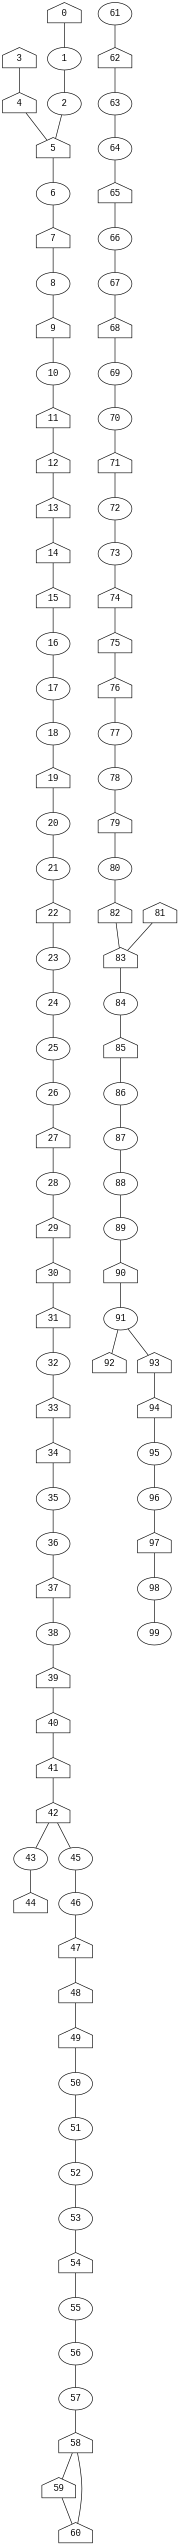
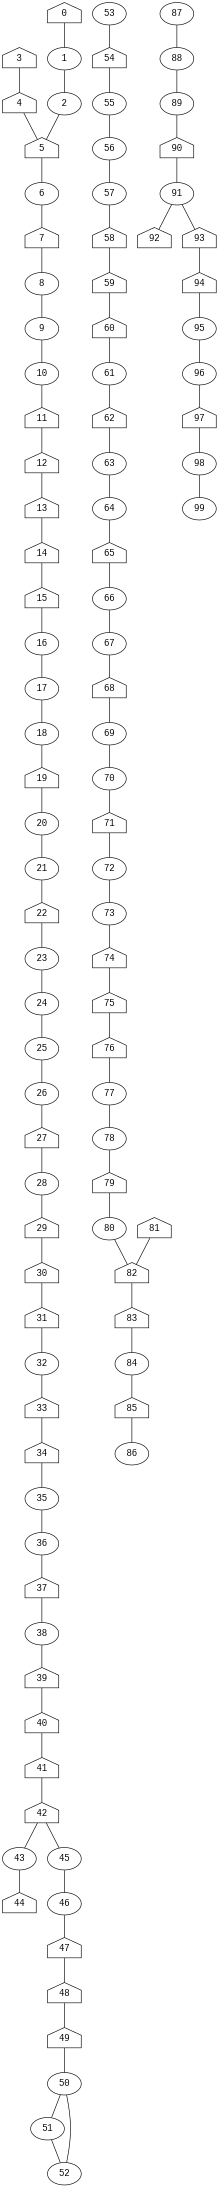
(53, 329) -> (42, 329)
(140, 937) -> (143, 1251)
(121, 1116) -> none
(76, 2196) -> (71, 2129)
(82, 2488) -> (109, 350)
